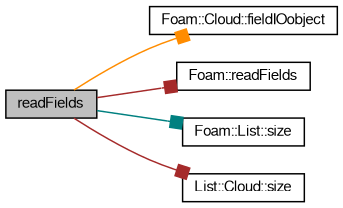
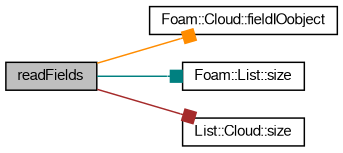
(243, 76) -> none
